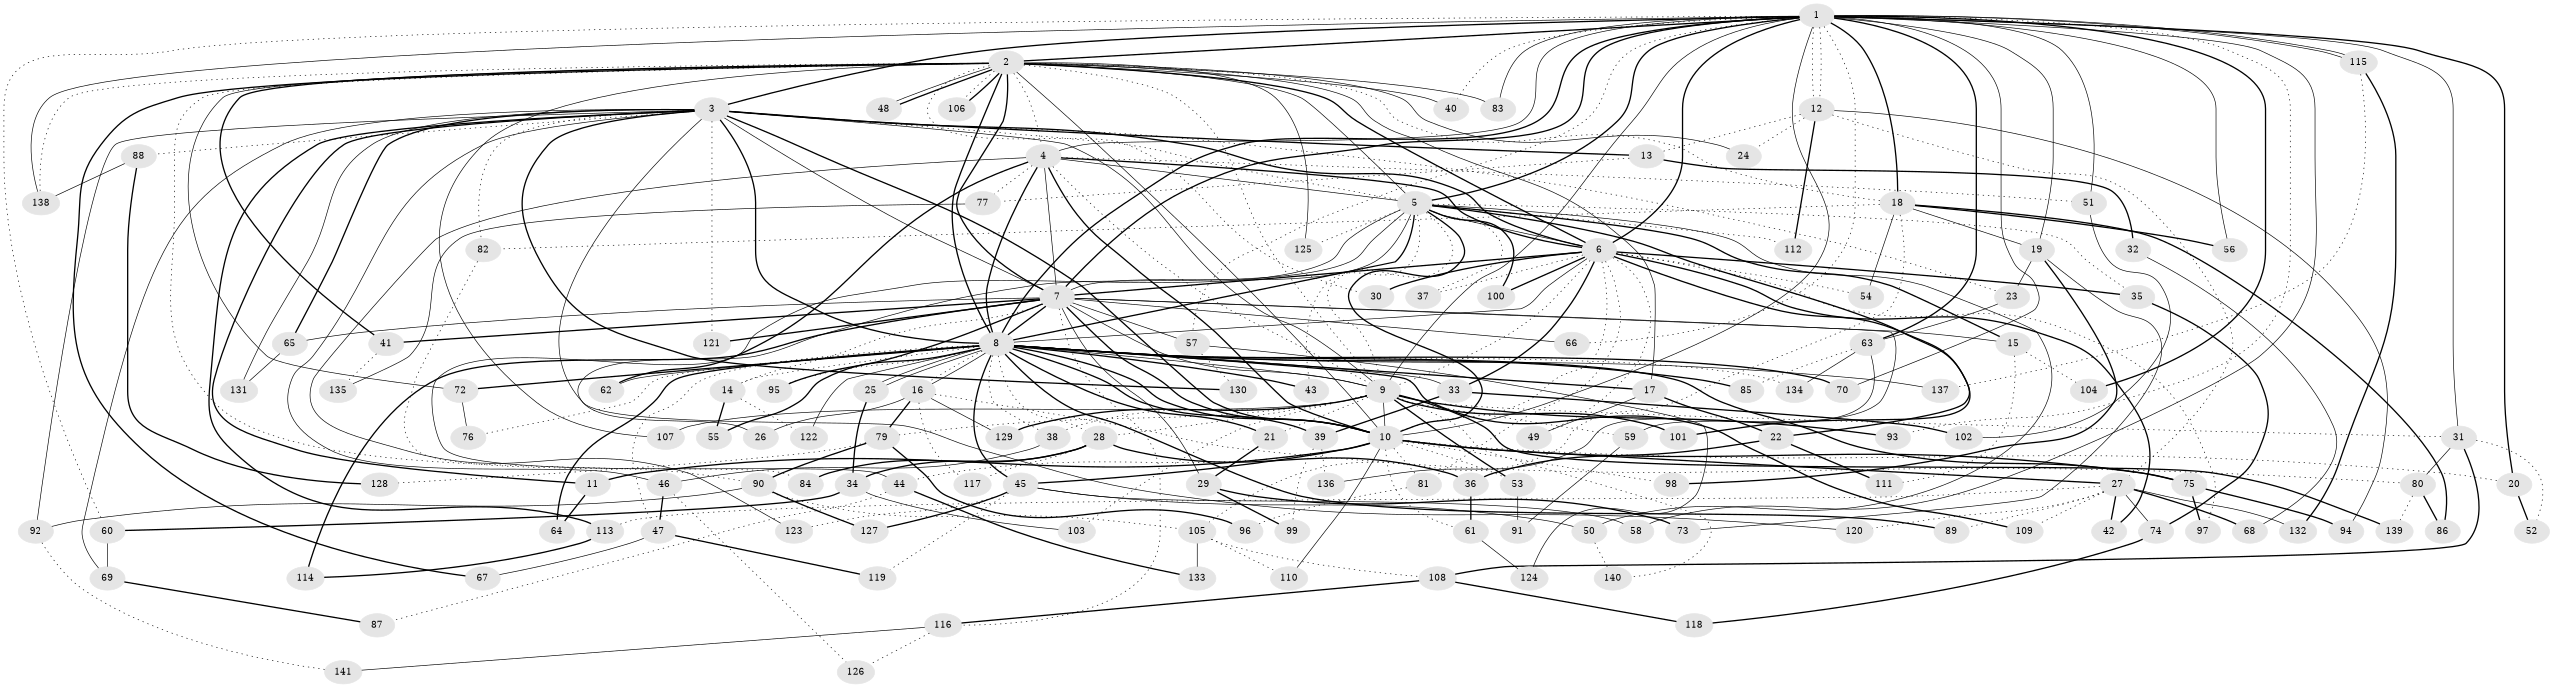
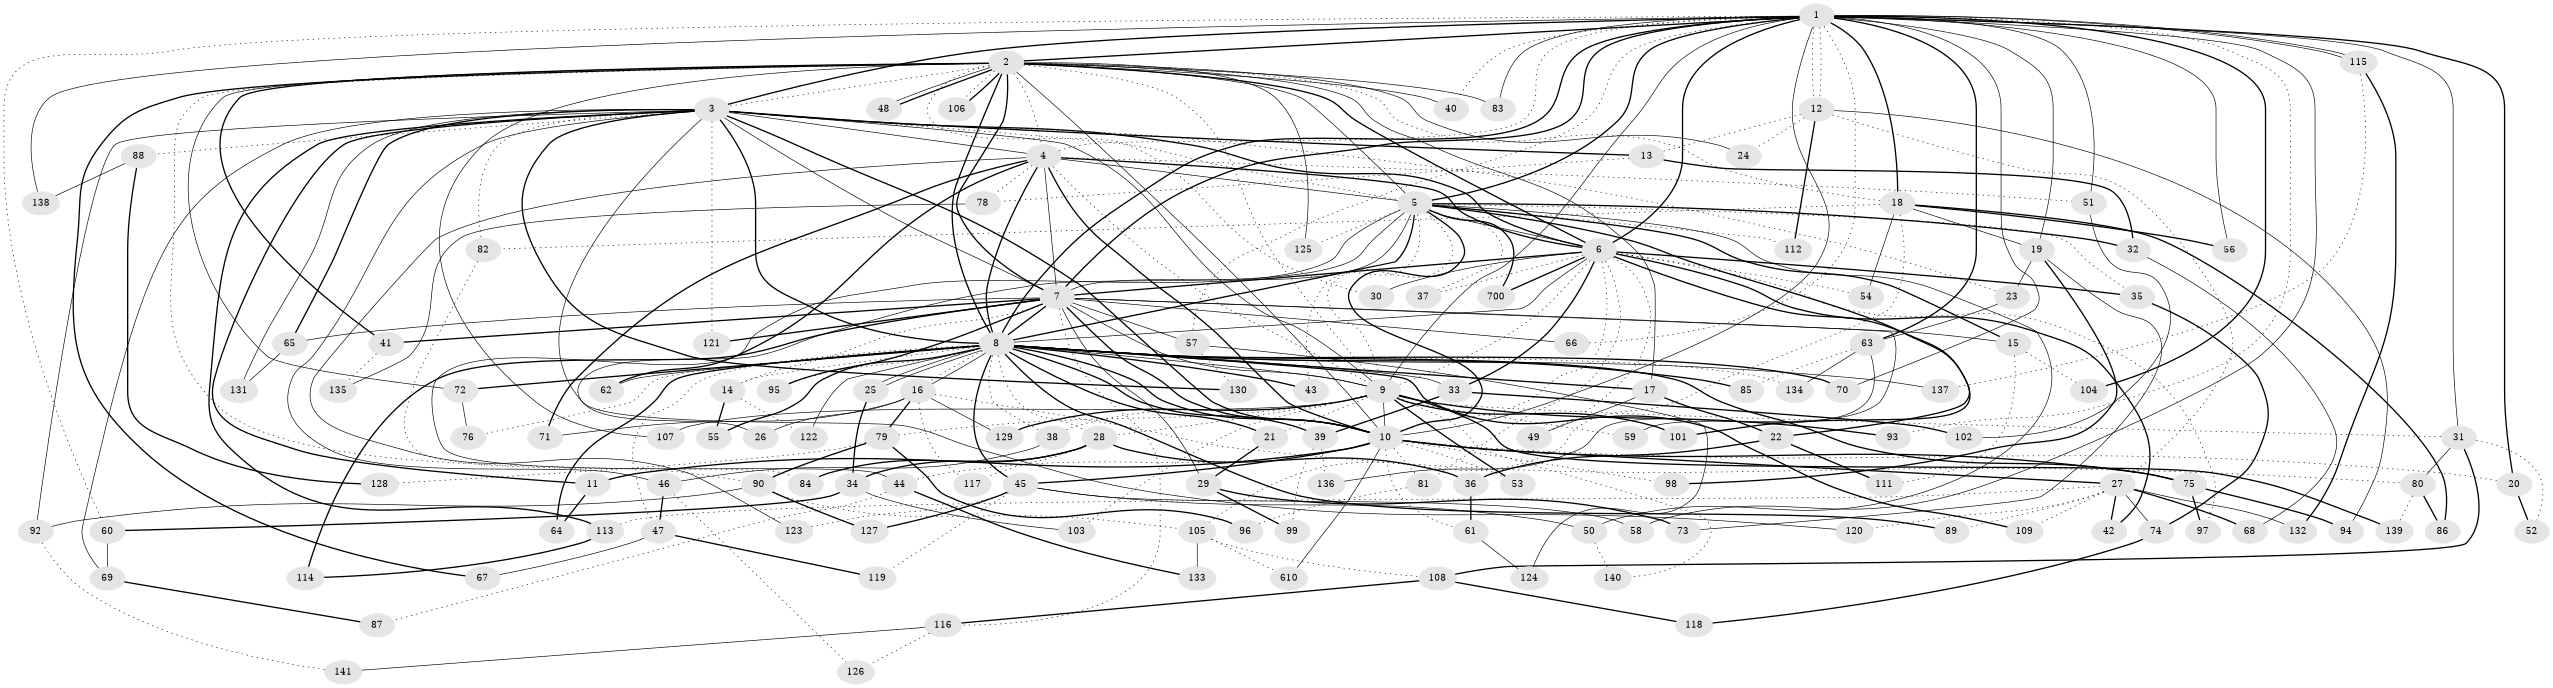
(477, 70) -> (859, 86)
(1477, 132) -> (1477, 132)
none -> (878, 133)
(983, 203) -> (983, 203)
none -> (1776, 212)
(1480, 266) -> (1480, 266)
(1496, 297) -> (1496, 297)
none -> (545, 438)
(1518, 532) -> none
(1289, 578) -> (1289, 578)
